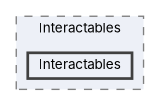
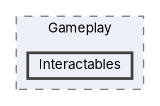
(80, 29) -> (80, 29)
